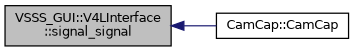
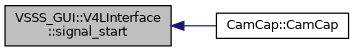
(88, 26) -> (88, 26)
